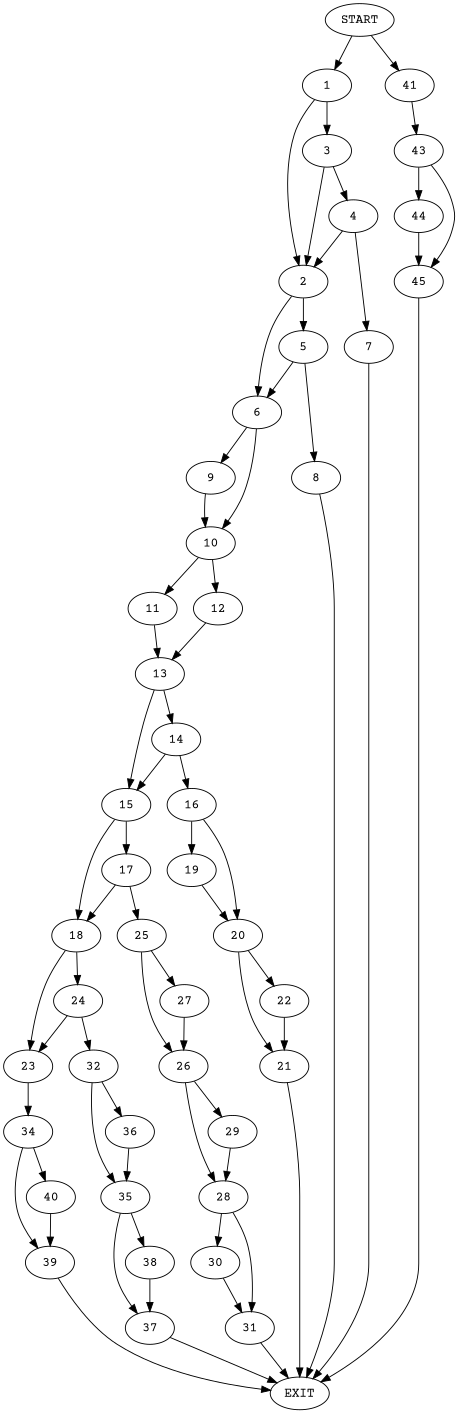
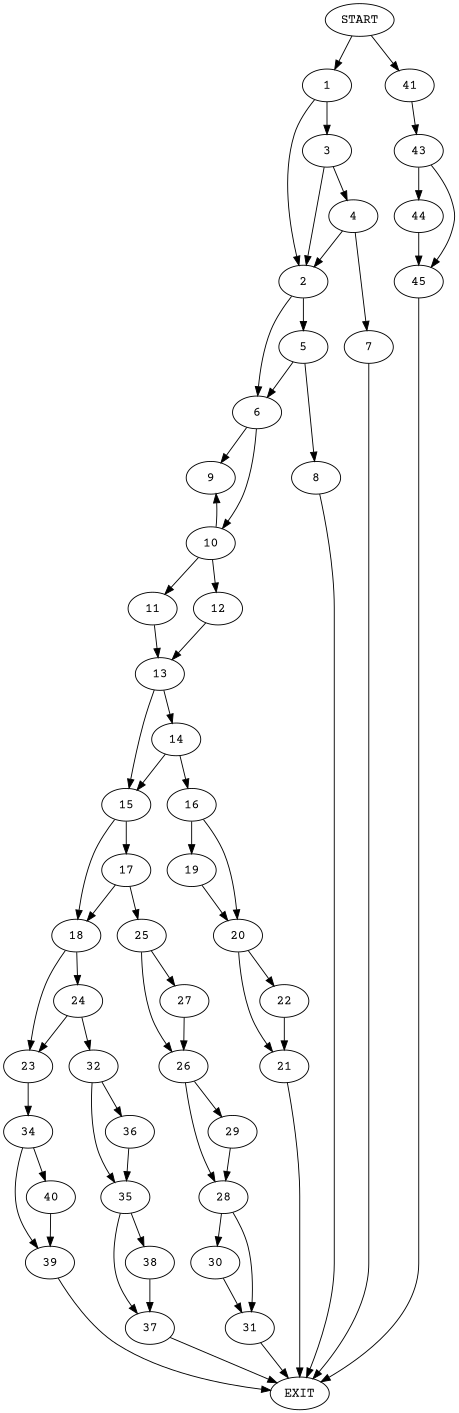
(205, 506) -> (217, 515)
